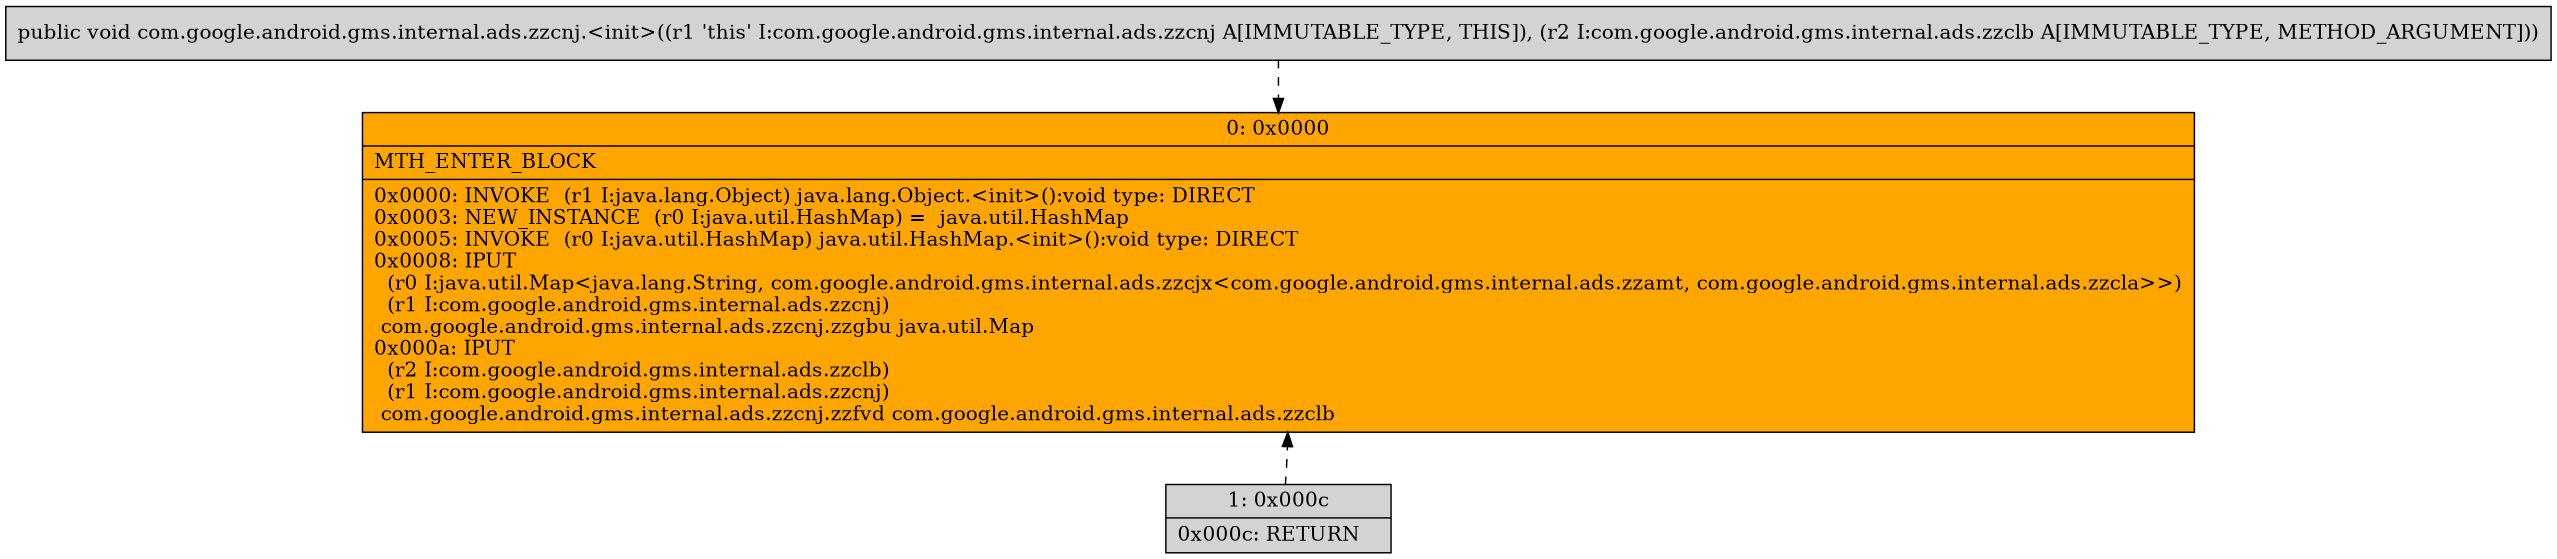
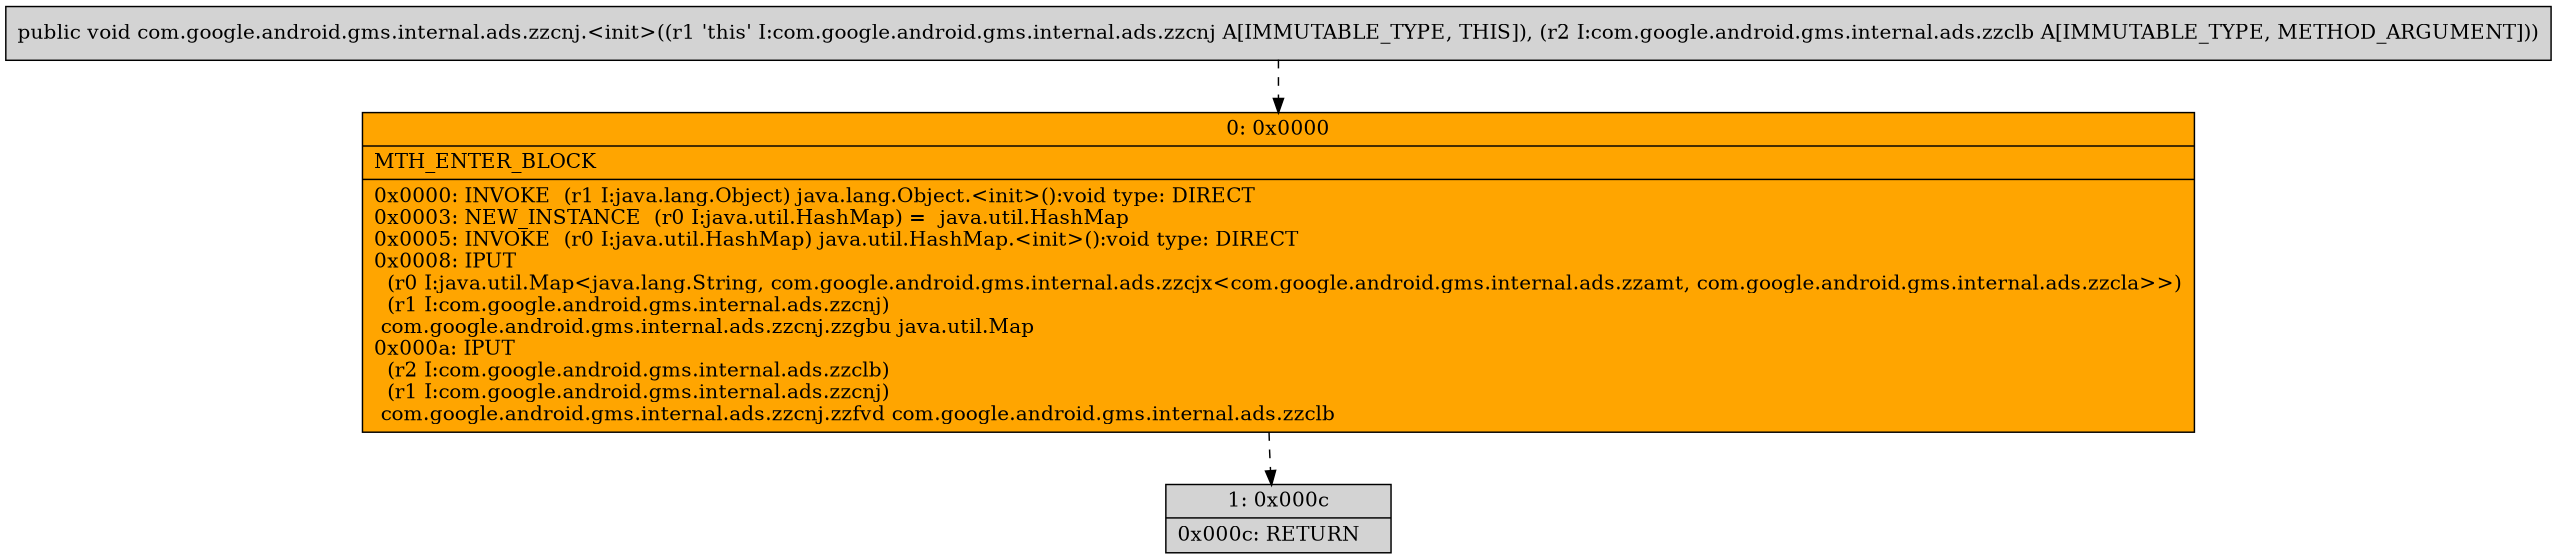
(1287, 466) -> (1270, 451)
